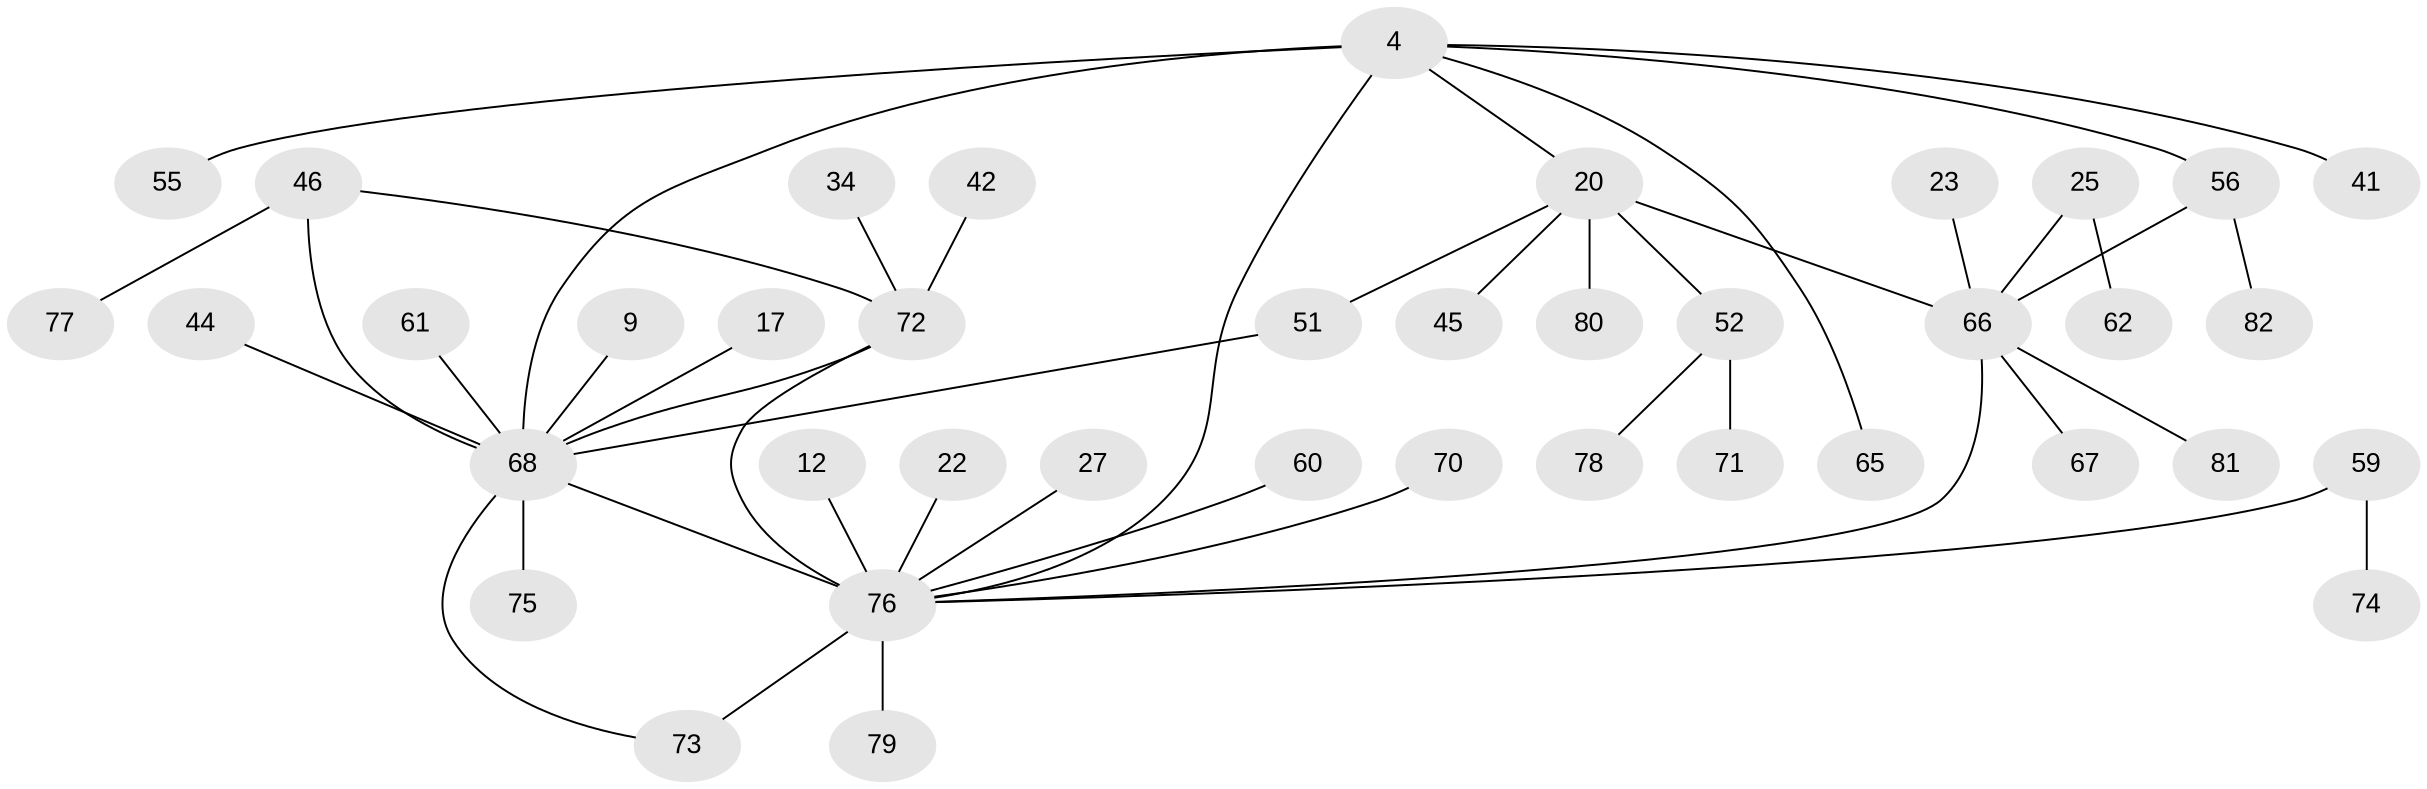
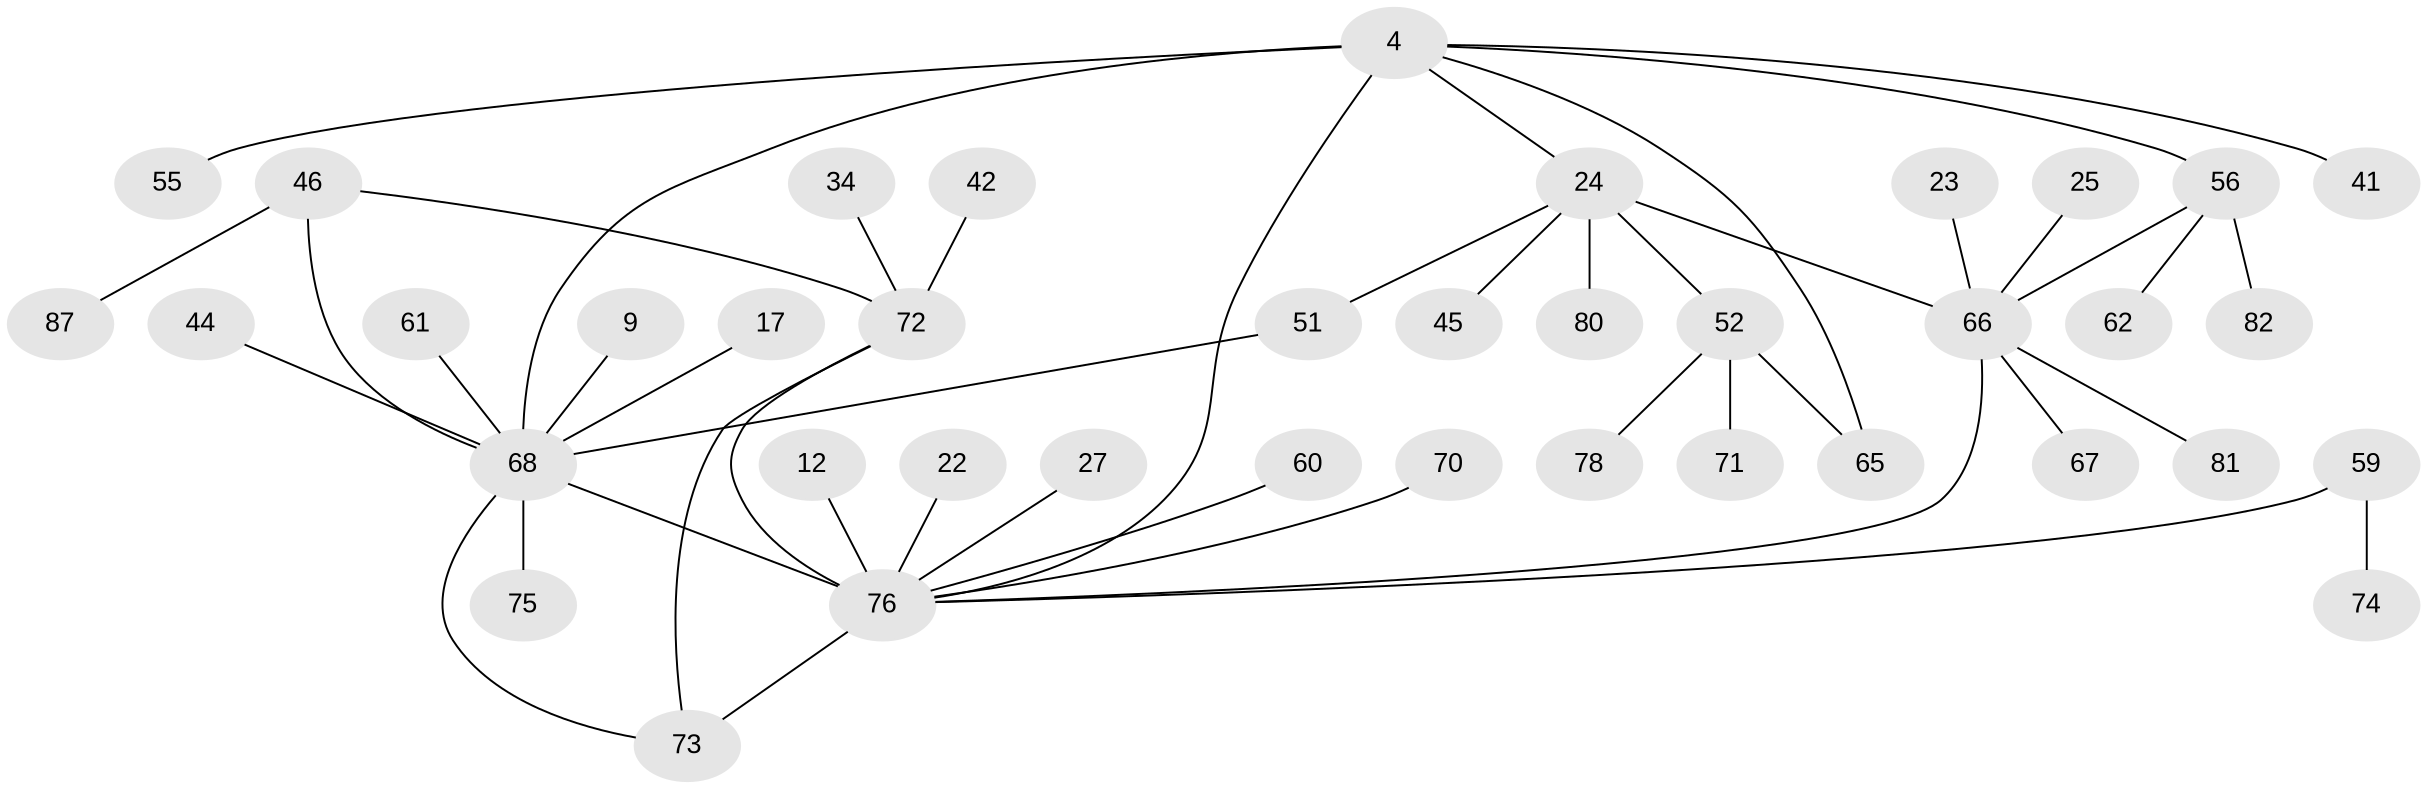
(1590, 184) -> (1590, 184)
(2099, 241) -> (2172, 254)
(61, 324) -> (61, 324)
none -> (1800, 394)
(719, 396) -> (697, 483)
(883, 746) -> none
